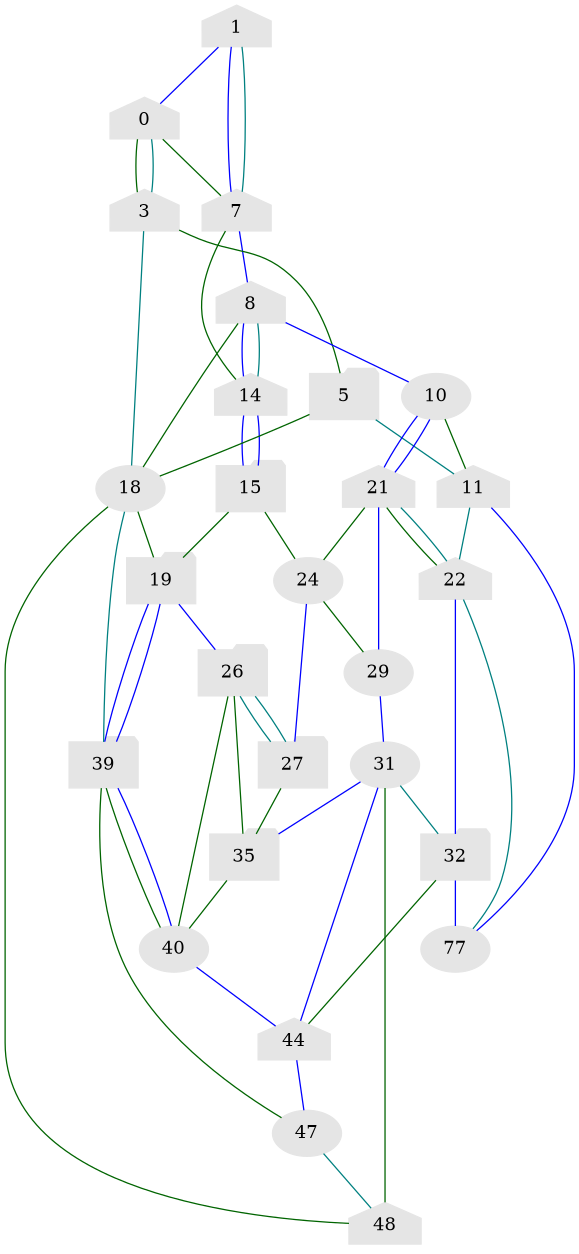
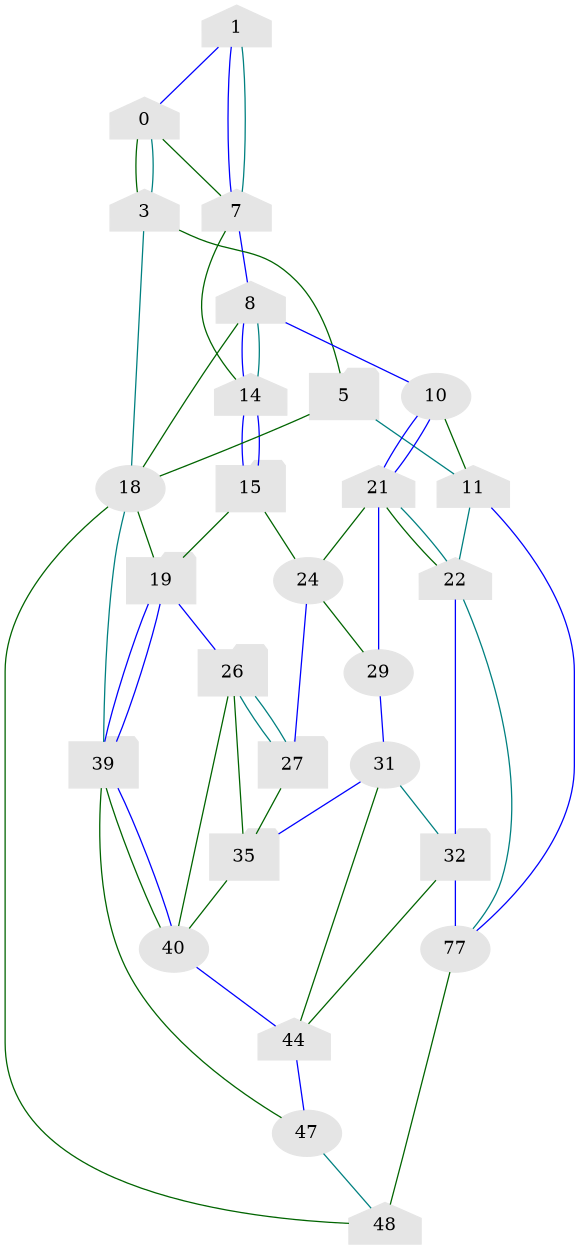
(339, 904) -> (339, 904)
(385, 995) -> (420, 1088)
